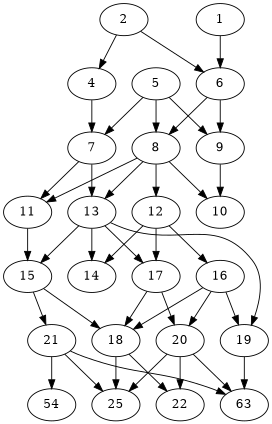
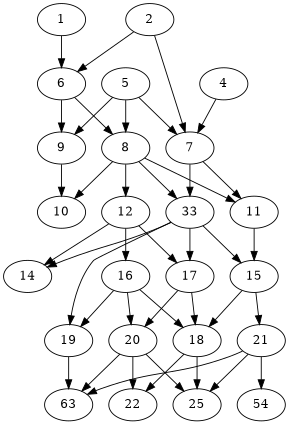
(110, 48) -> (168, 79)
(92, 212) -> (190, 212)
